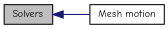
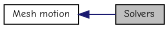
(76, 14) -> (102, 14)
